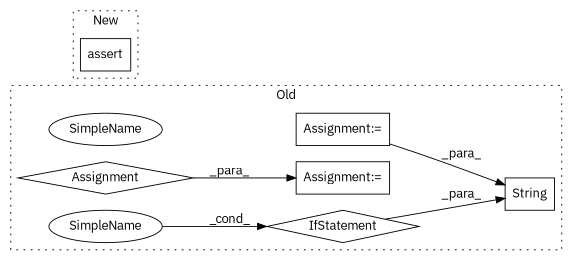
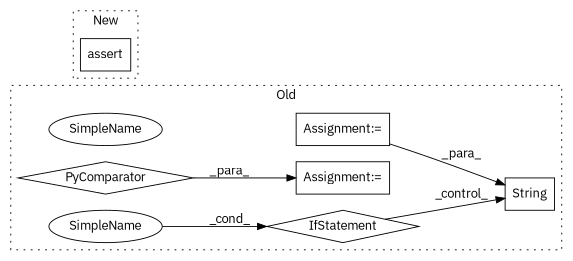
(106, 178) -> (106, 178)
(462, 195) -> (462, 195)
